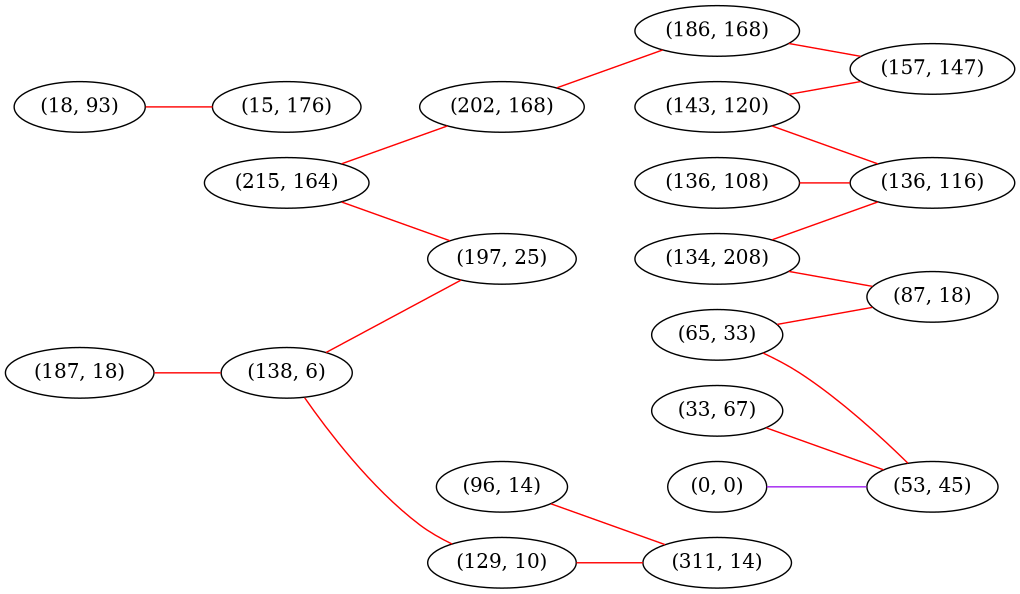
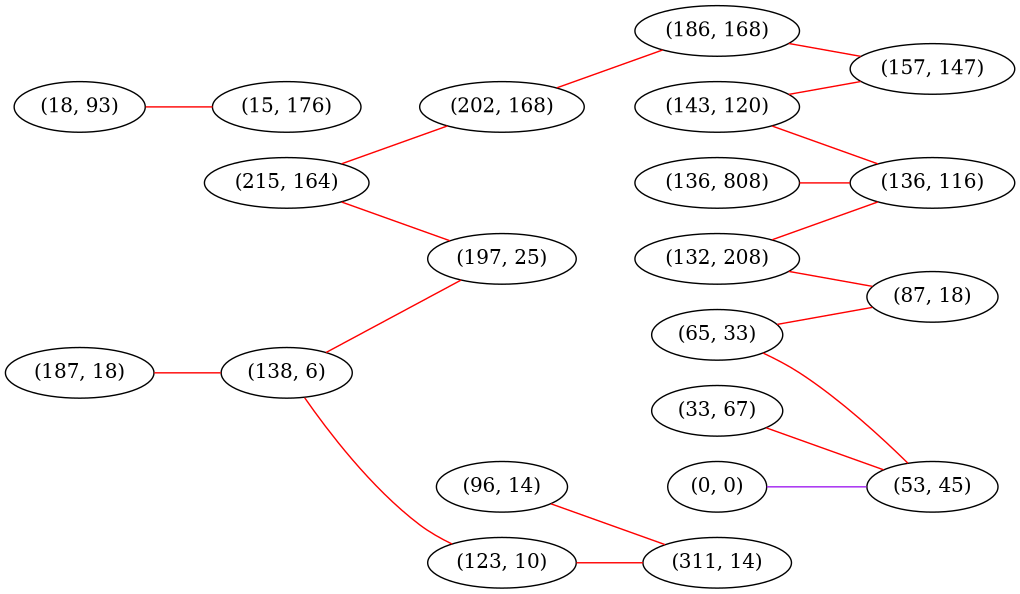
(717, 183) -> (717, 183)
(717, 259) -> (717, 259)
(502, 563) -> (502, 563)
